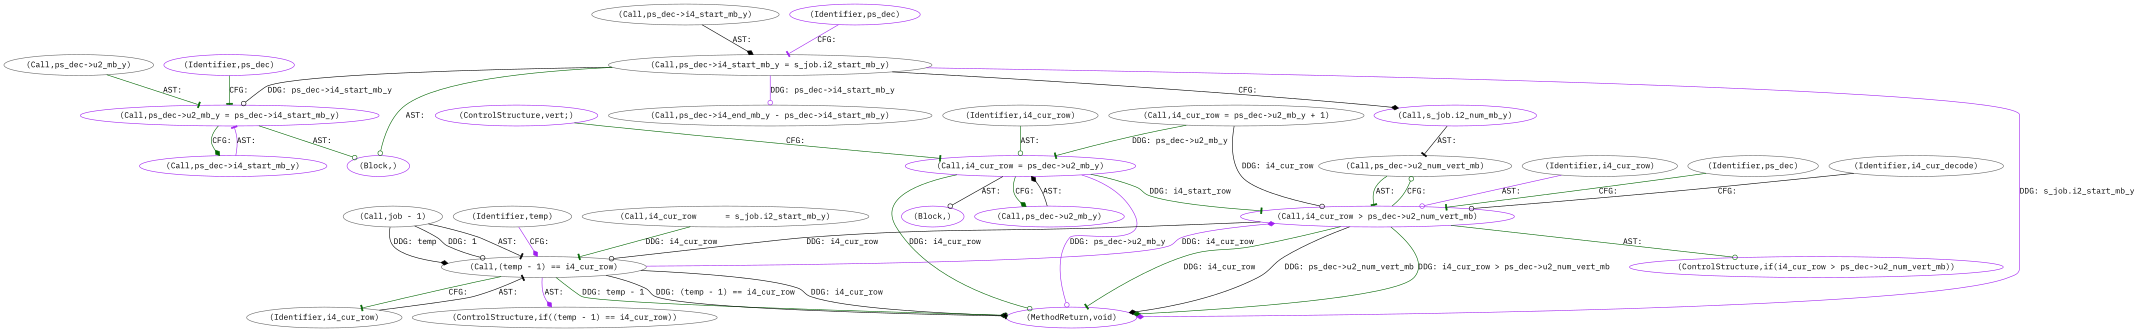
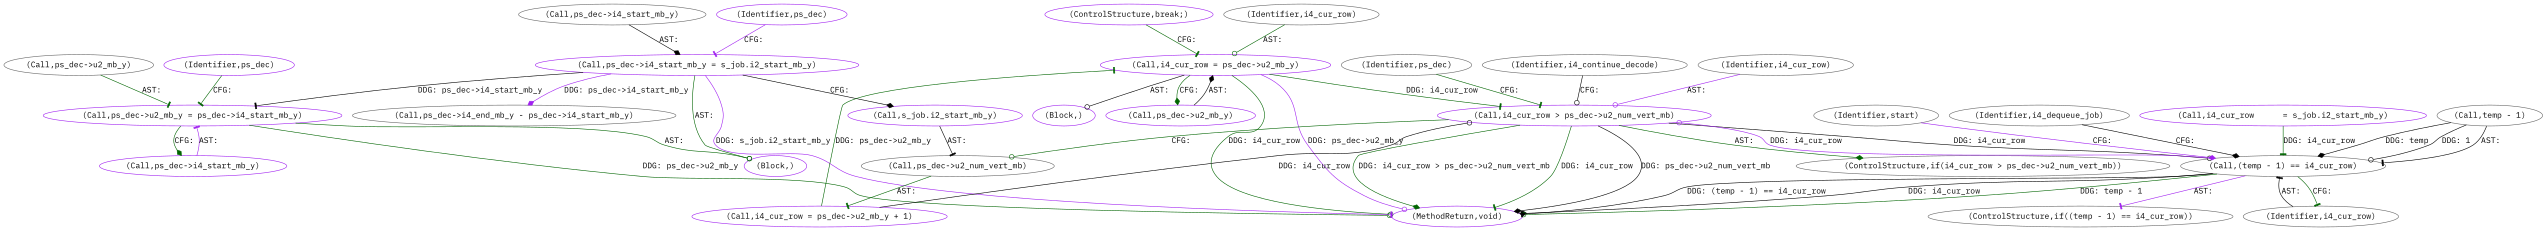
(770, 65) -> (697, 65)
(426, 72) -> (420, 86)
(770, 88) -> (571, 84)
(1991, 107) -> (1010, 197)
(517, 116) -> (1129, 15)
(1236, 116) -> (820, 217)
(1455, 116) -> (935, 116)
none -> (2039, 116)
(1916, 166) -> (1585, 65)
none -> (818, 182)
(1376, 187) -> (890, 191)
(1190, 191) -> (1442, 90)
(393, 217) -> (2490, 116)
(512, 217) -> (1876, 116)
(726, 217) -> (2283, 116)
(1592, 241) -> (1737, 145)
(959, 261) -> (1945, 155)
(1816, 267) -> (1983, 166)
(543, 290) -> (2184, 191)
